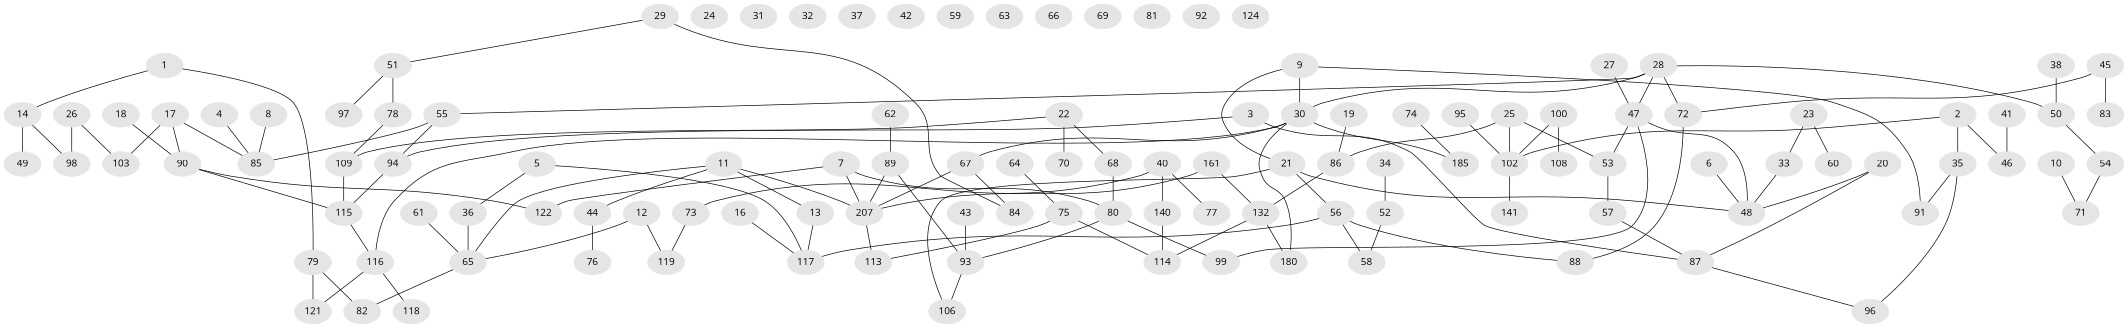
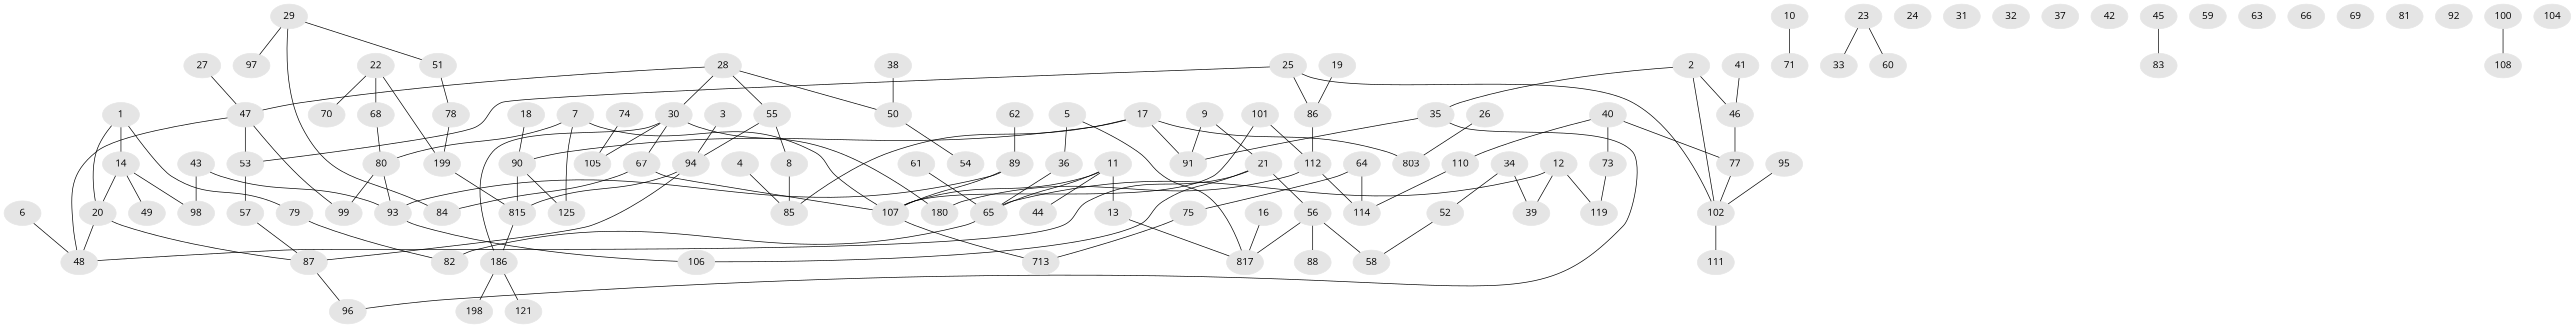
(1250, 16) -> (2552, 16)
(368, 90) -> (270, 41)
(1300, 94) -> none
(1683, 115) -> none
(72, 139) -> (196, 192)
none -> (1165, 139)
(1534, 139) -> (1725, 189)
none -> (1735, 139)
(352, 144) -> (782, 144)
none -> (94, 161)
(121, 164) -> (1411, 164)
(344, 164) -> (442, 164)
(1212, 164) -> (1260, 115)
(1460, 164) -> (592, 164)
none -> (109, 188)
(1765, 189) -> none
(2093, 189) -> none
(1463, 205) -> (501, 240)
(344, 213) -> (517, 213)
(543, 213) -> (566, 213)
(864, 213) -> (890, 213)
(1162, 213) -> (1460, 164)
(1261, 213) -> (1313, 164)
(1509, 213) -> (1716, 262)
none -> (1531, 213)
(1120, 241) -> (1362, 189)
(375, 262) -> (499, 262)
(592, 262) -> none
(806, 262) -> (1245, 262)
(873, 262) -> (1041, 262)
(313, 287) -> none
(411, 312) -> (474, 312)
